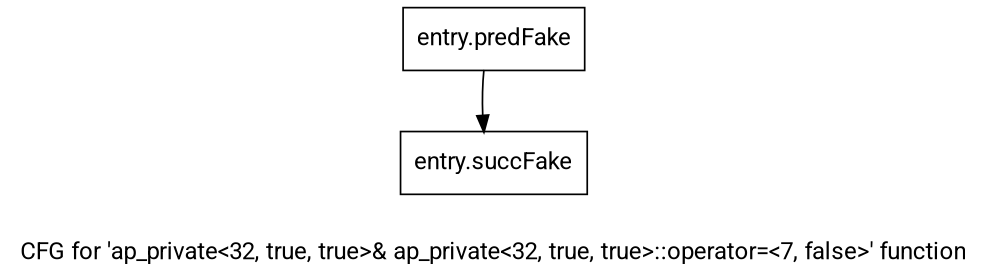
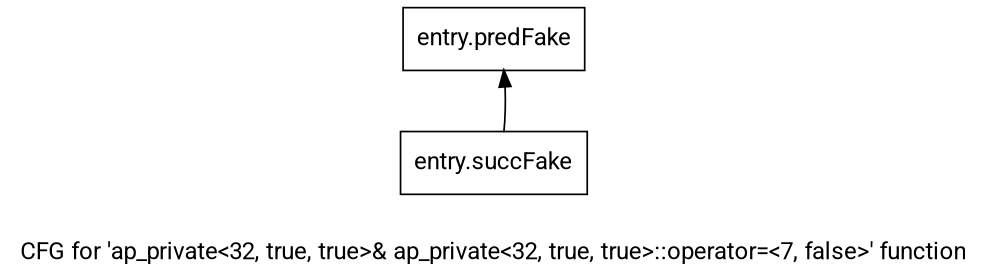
(483, 93) -> (505, 110)
